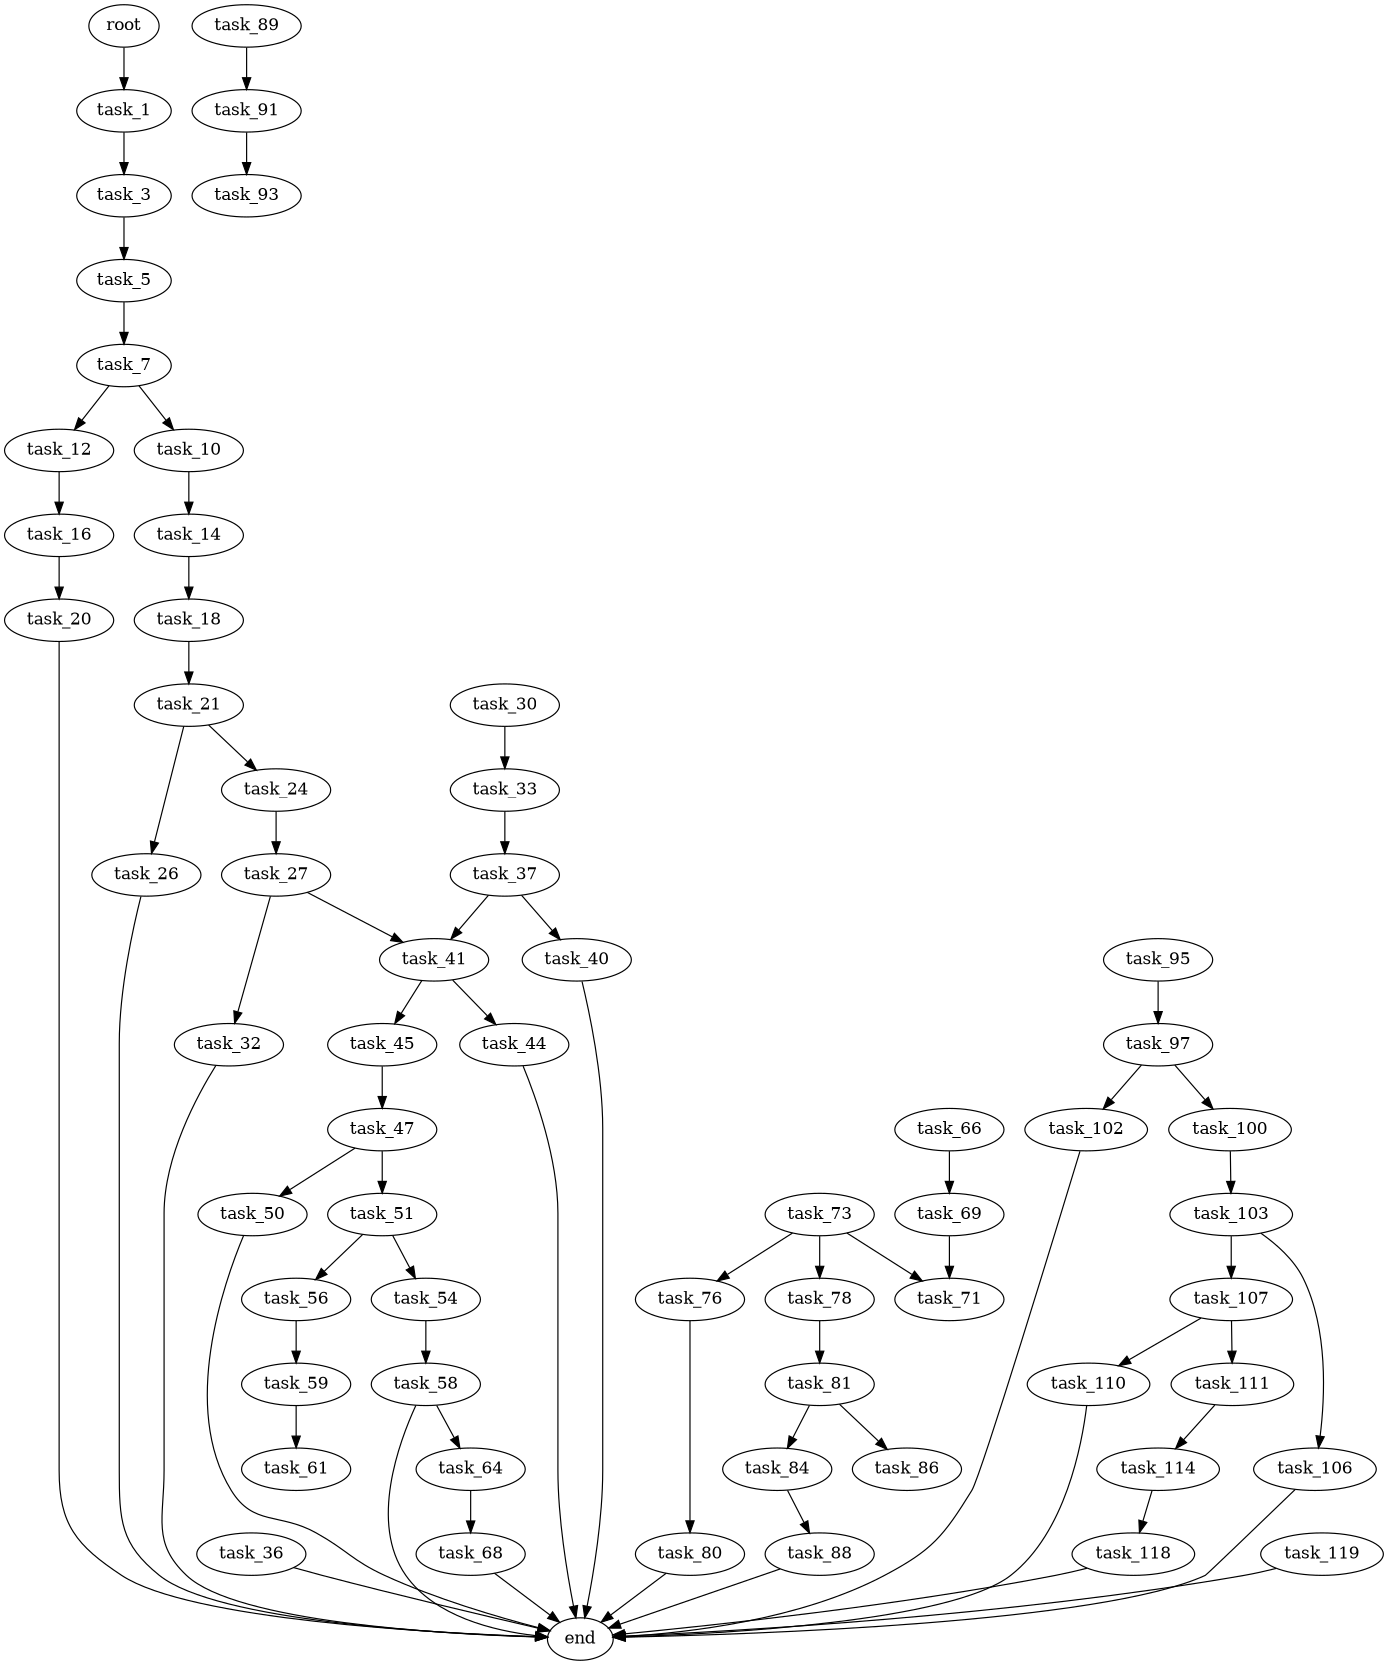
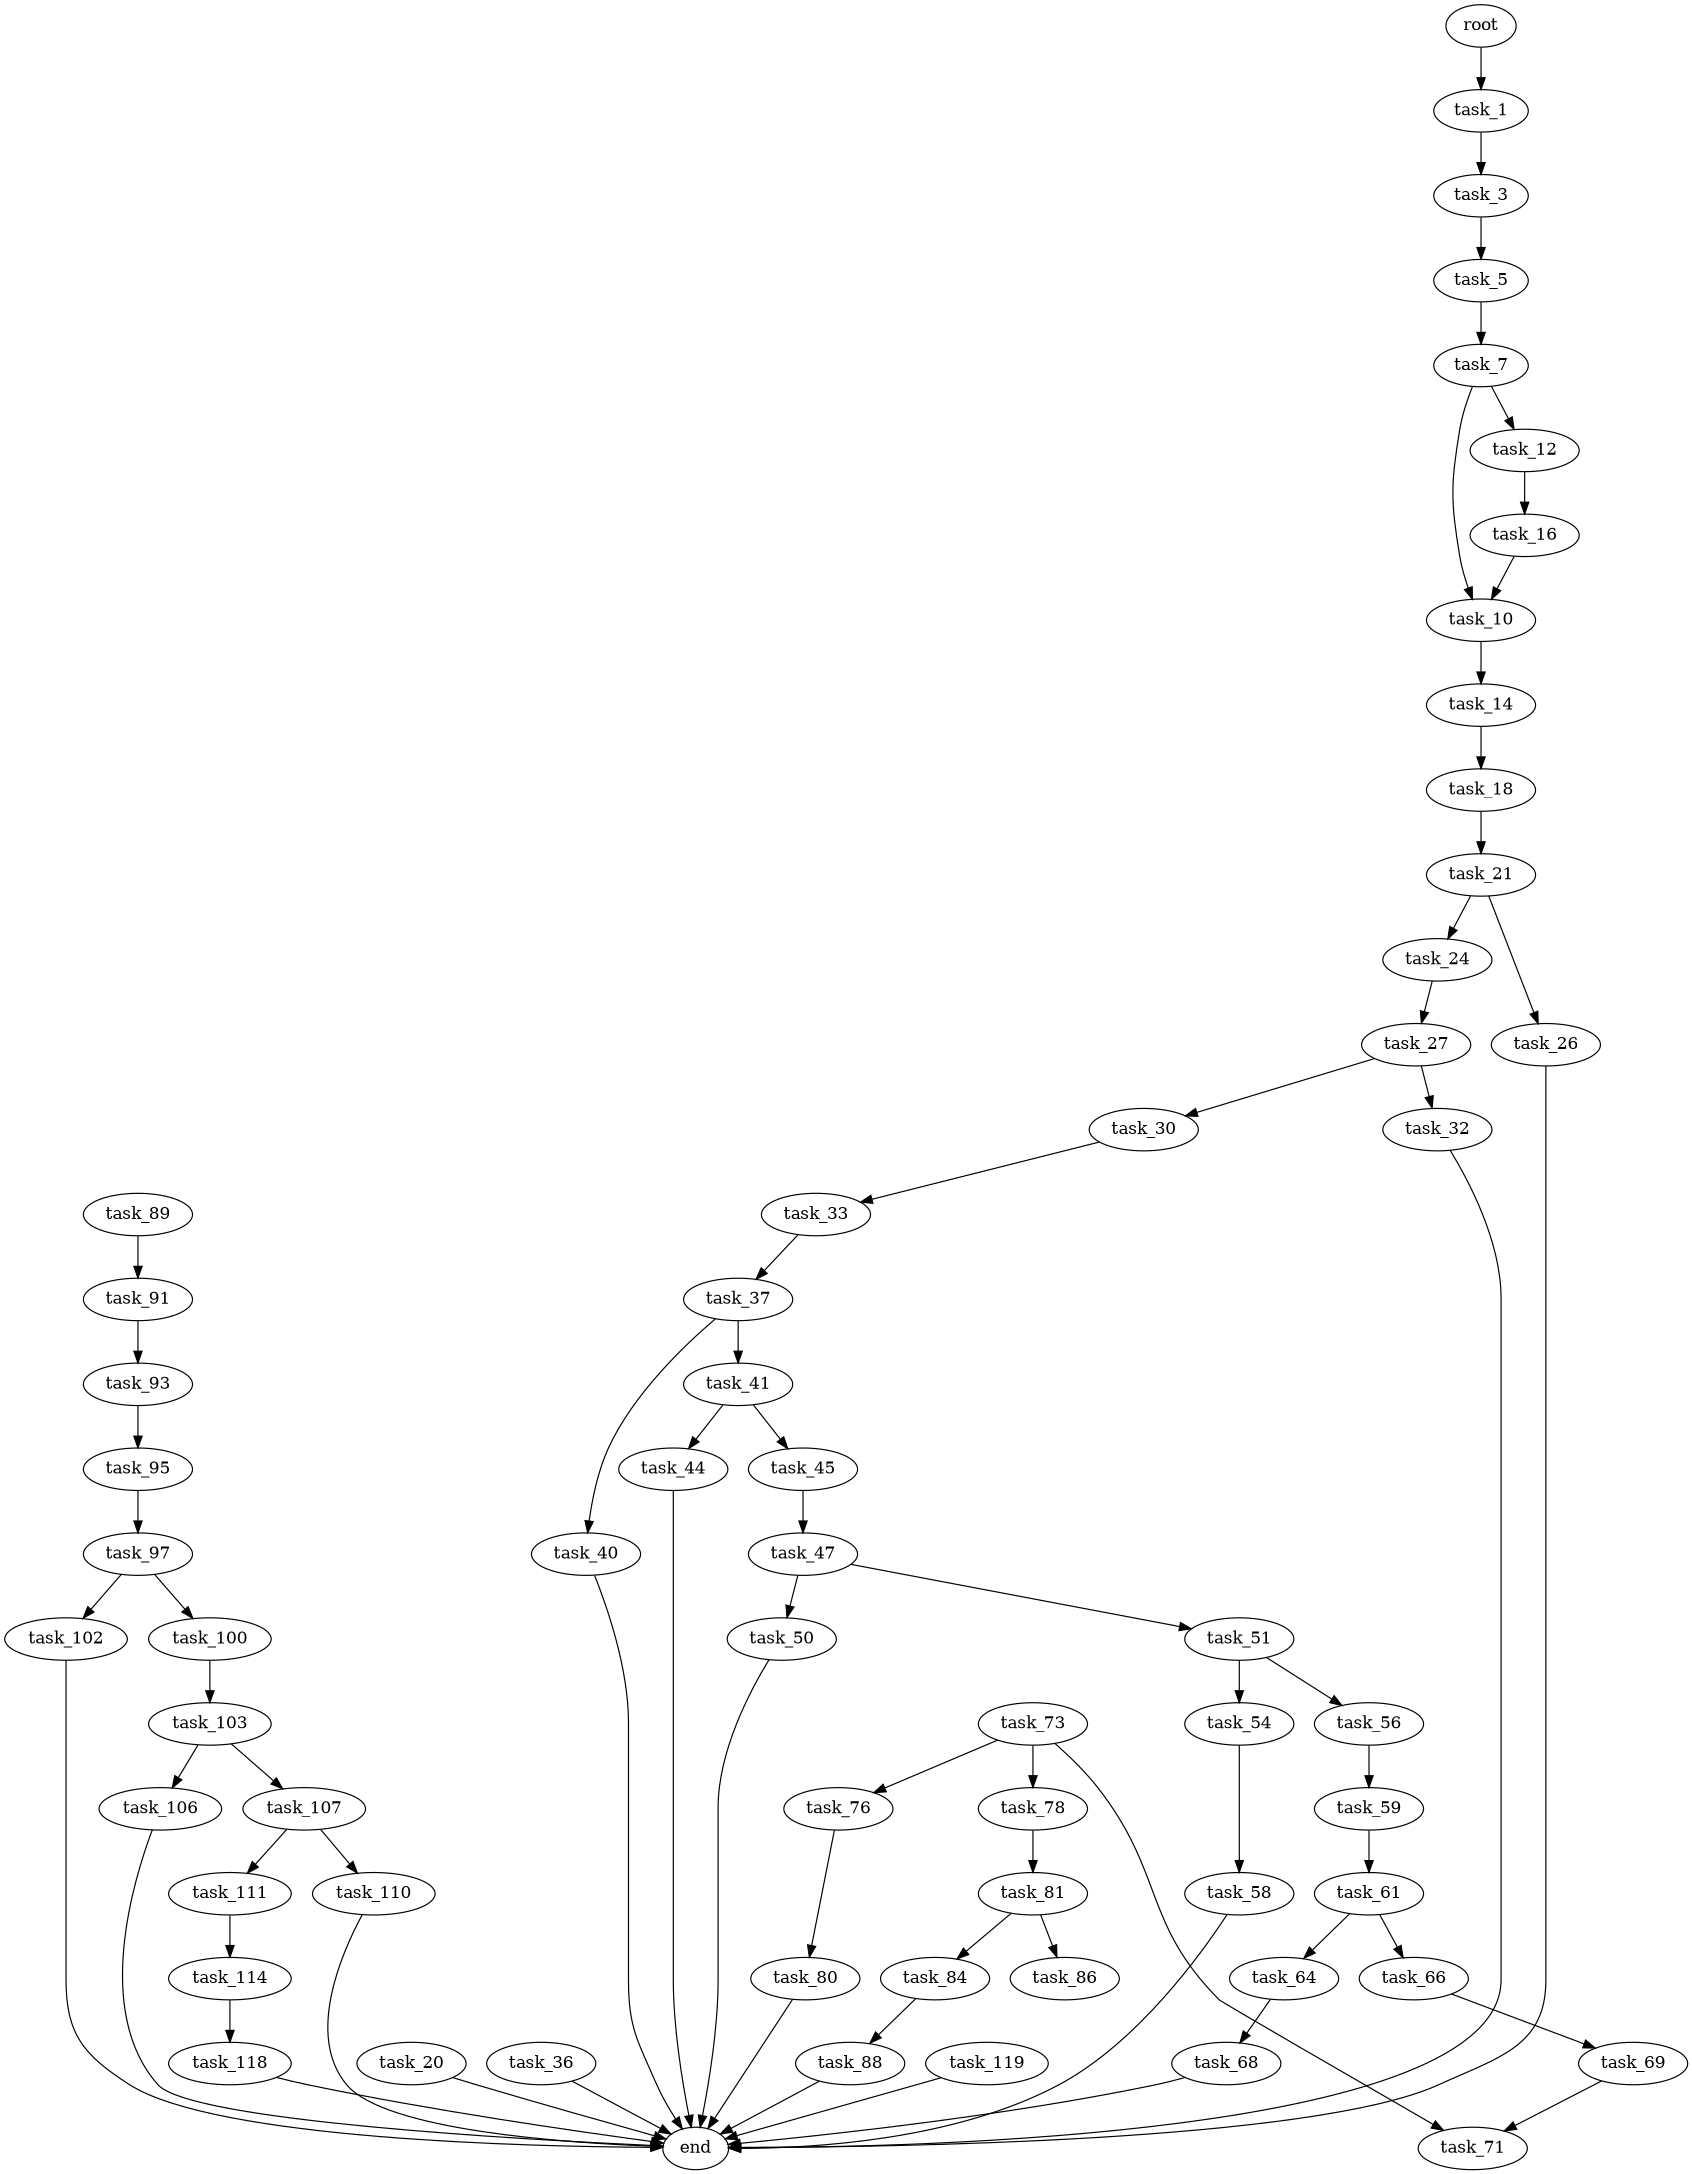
(59, 572) -> (1506, 573)
(350, 915) -> (1286, 1085)
none -> (138, 1421)
(445, 1422) -> (1331, 1932)
none -> (1389, 1931)
